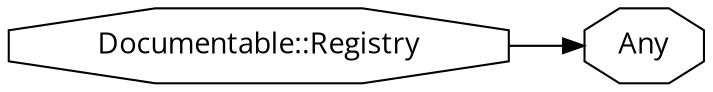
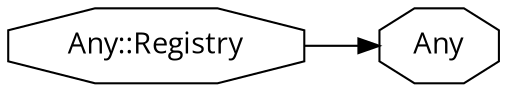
(259, 46) -> (156, 46)
